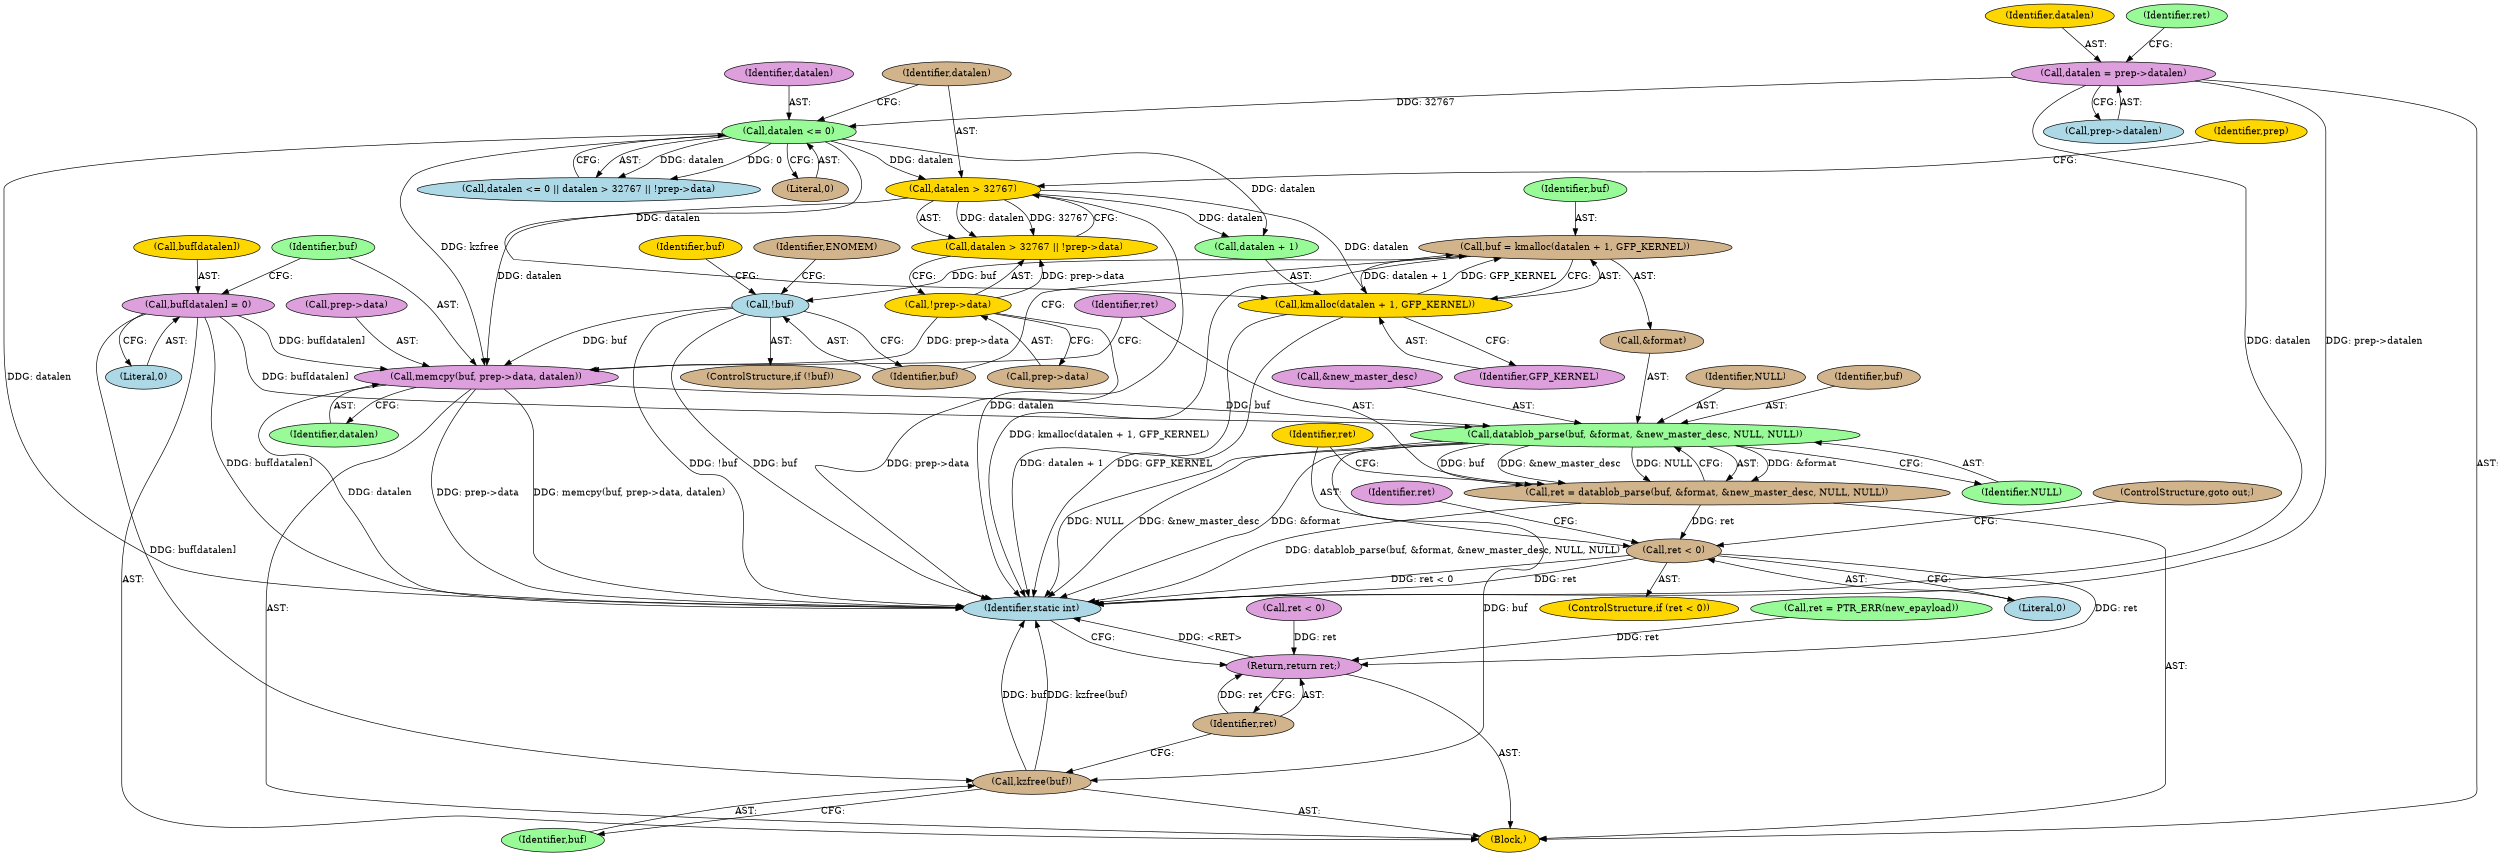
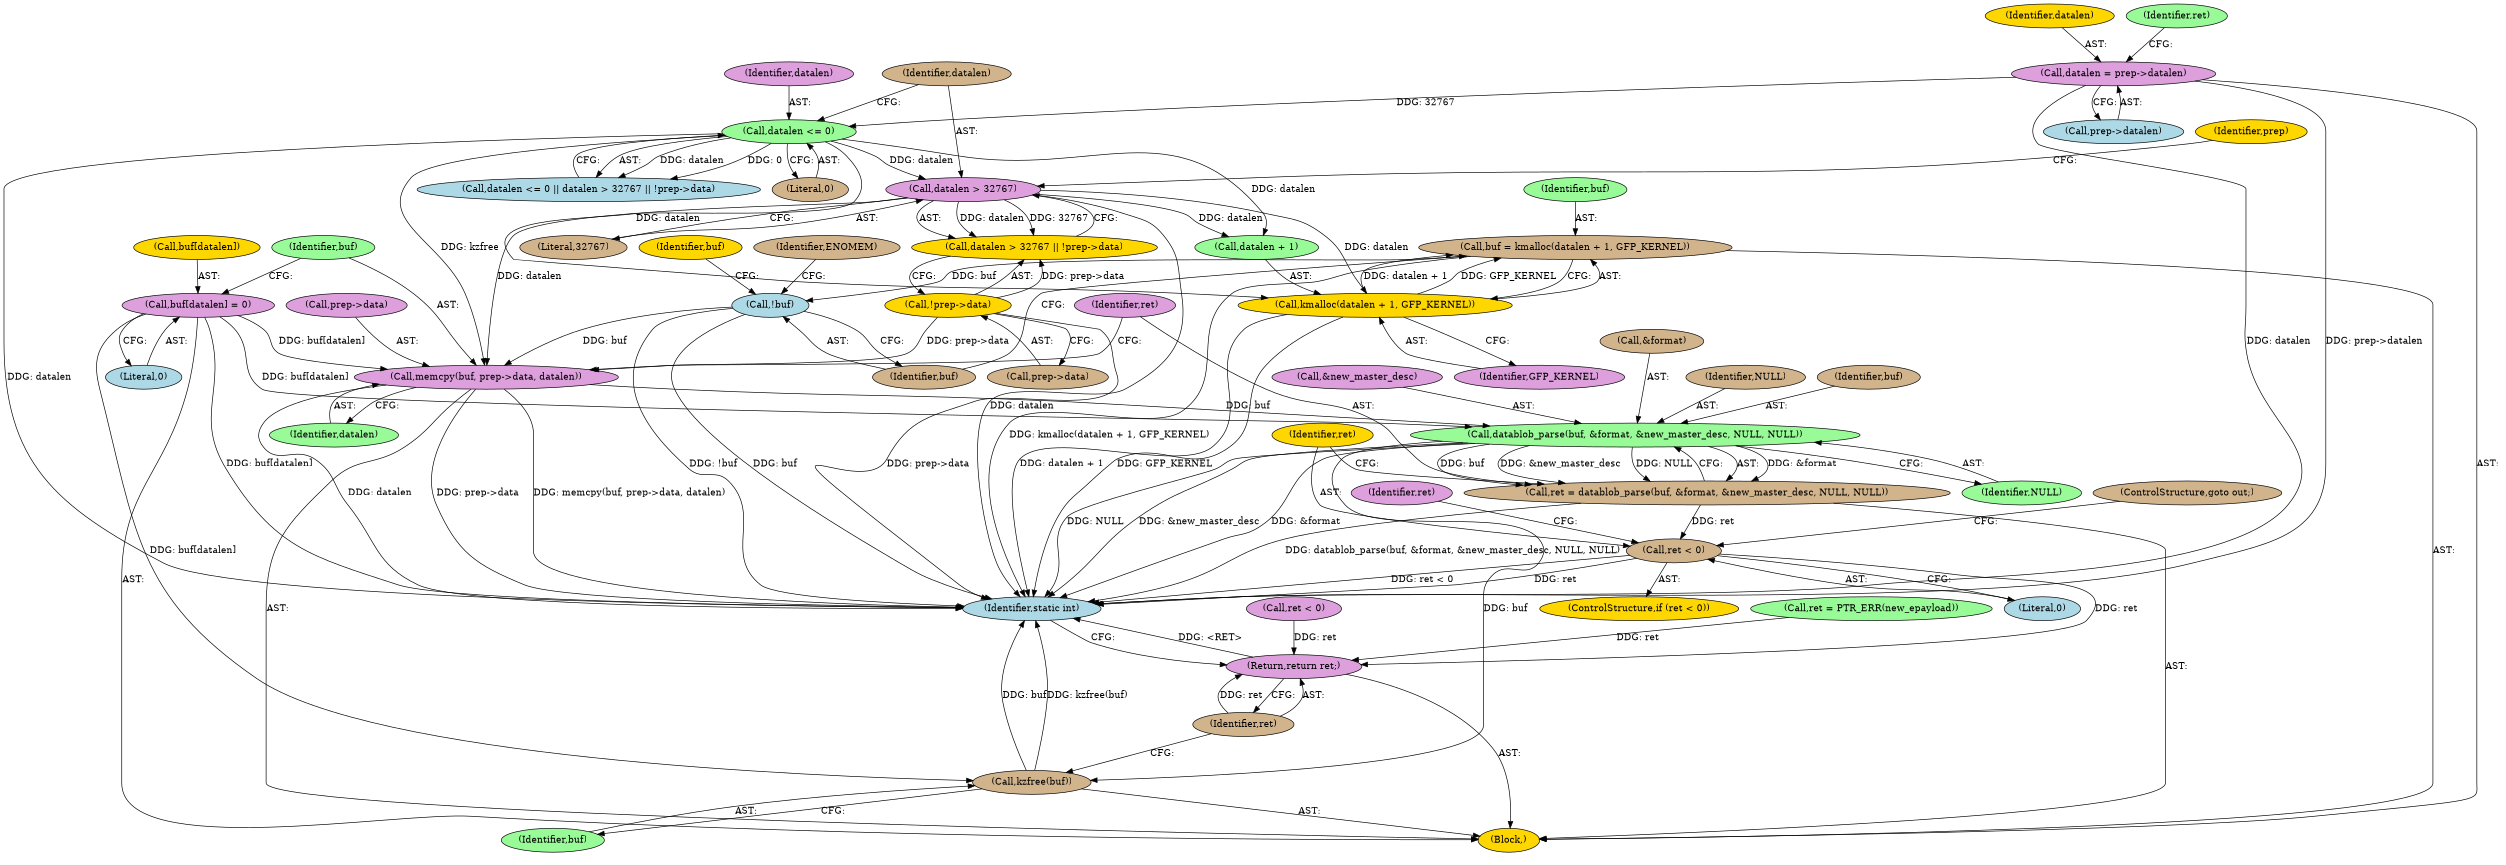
(963, 190) -> (963, 190)
none -> (573, 247)
(1637, 286) -> (2433, 634)
(770, 377) -> none
